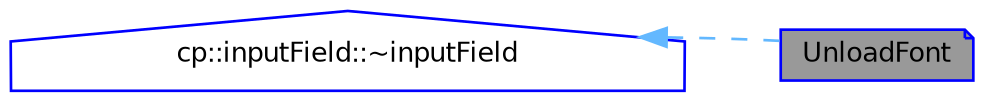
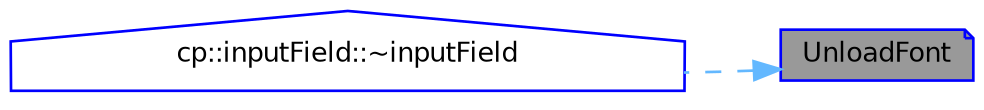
(724, 39) -> (719, 72)
